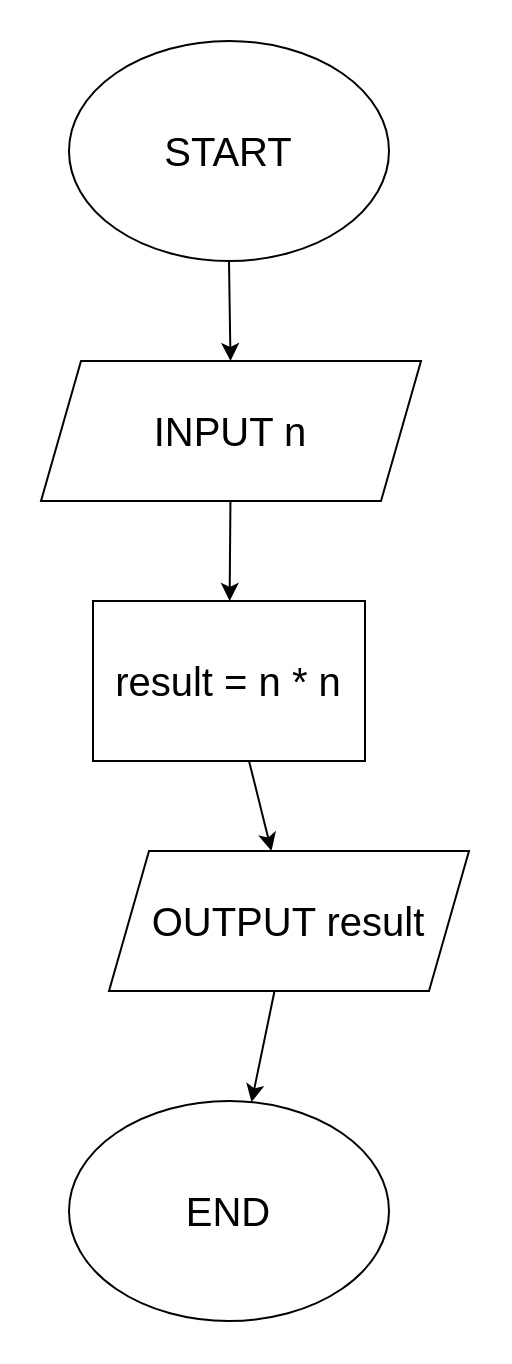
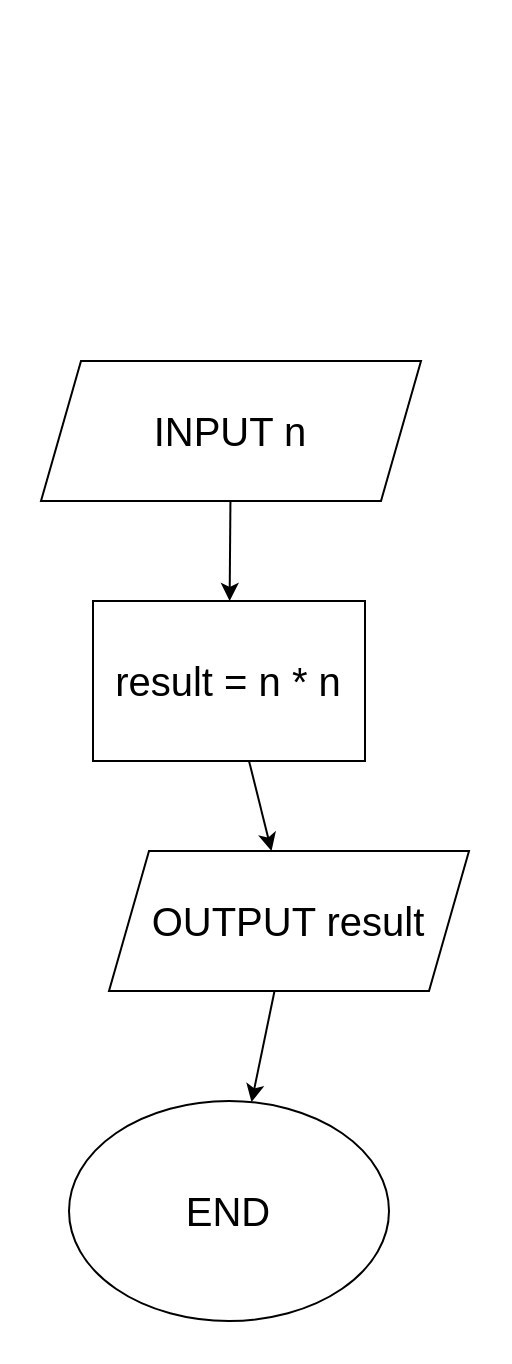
(229, 151) -> none
(230, 304) -> none
